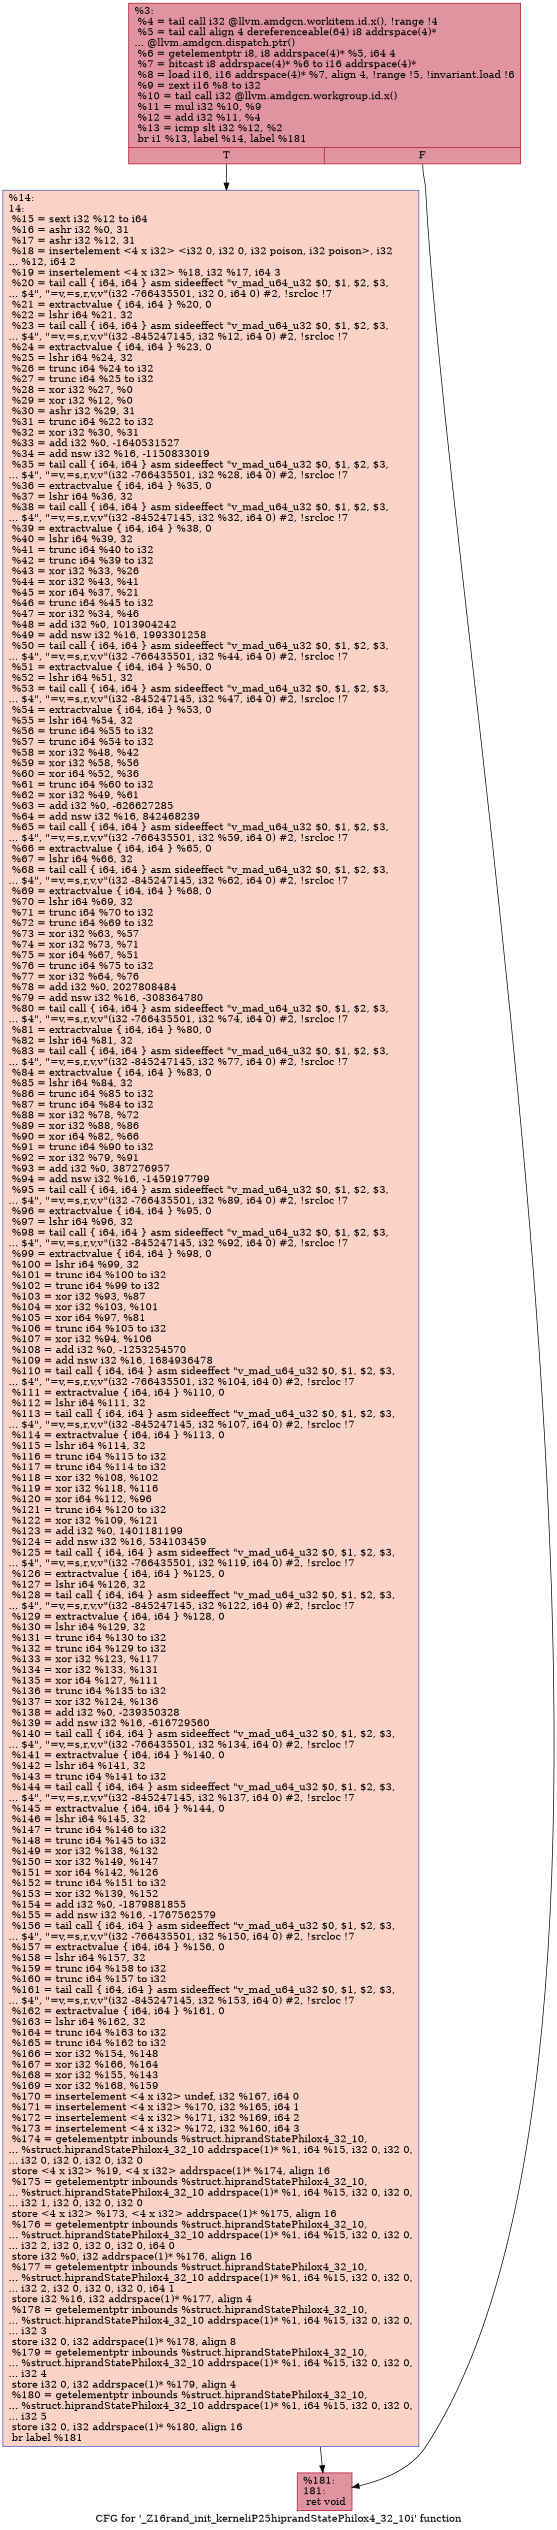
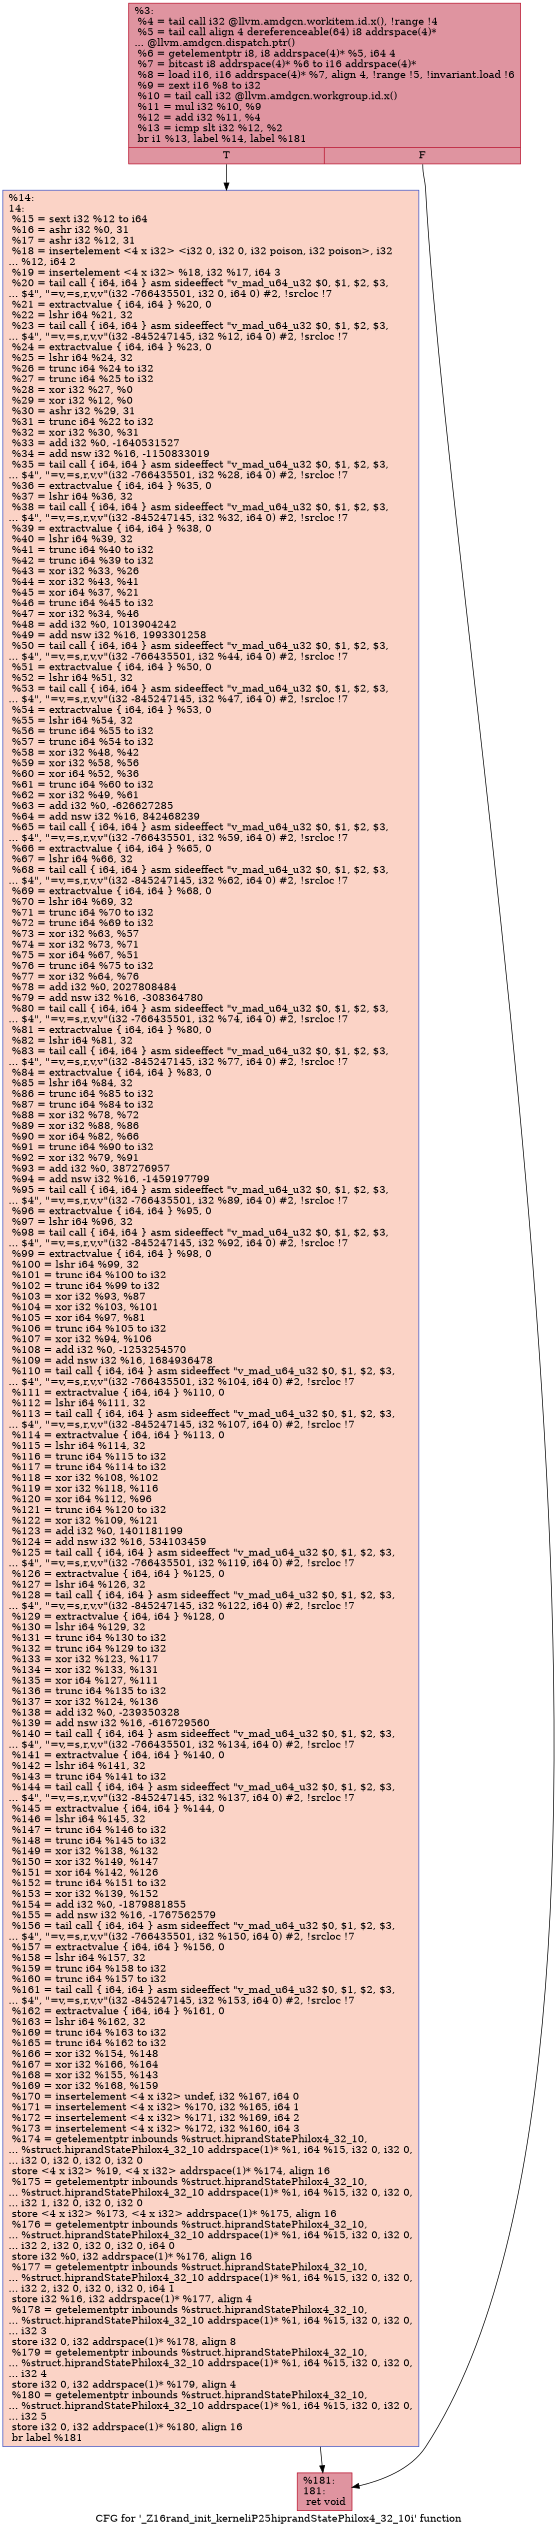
(88, 2033) -> (88, 2033)
